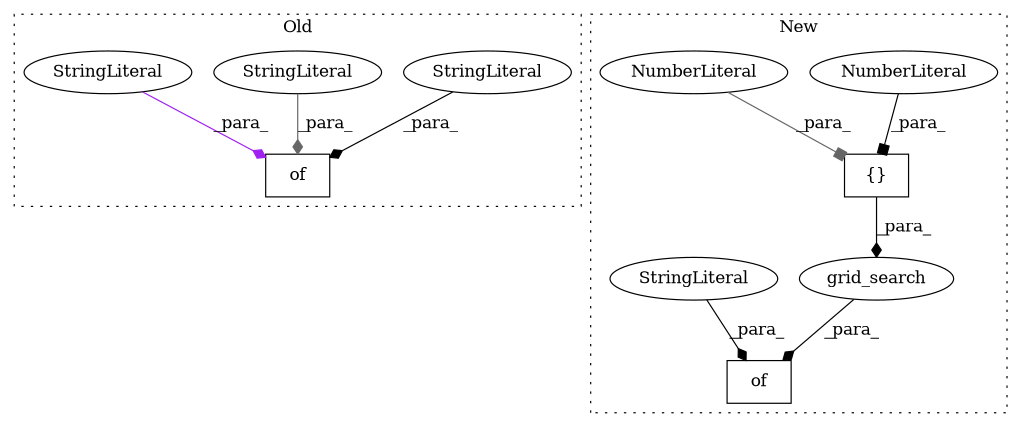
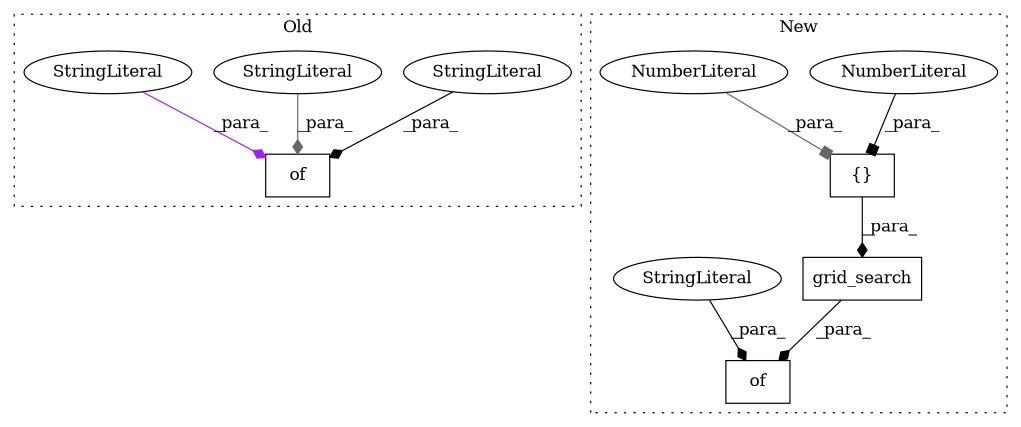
(877, 279) -> (862, 279)
